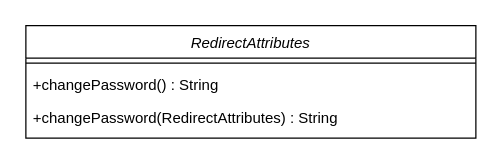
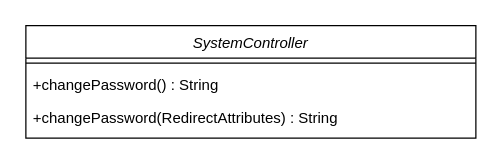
(250, 43) -> (250, 43)
